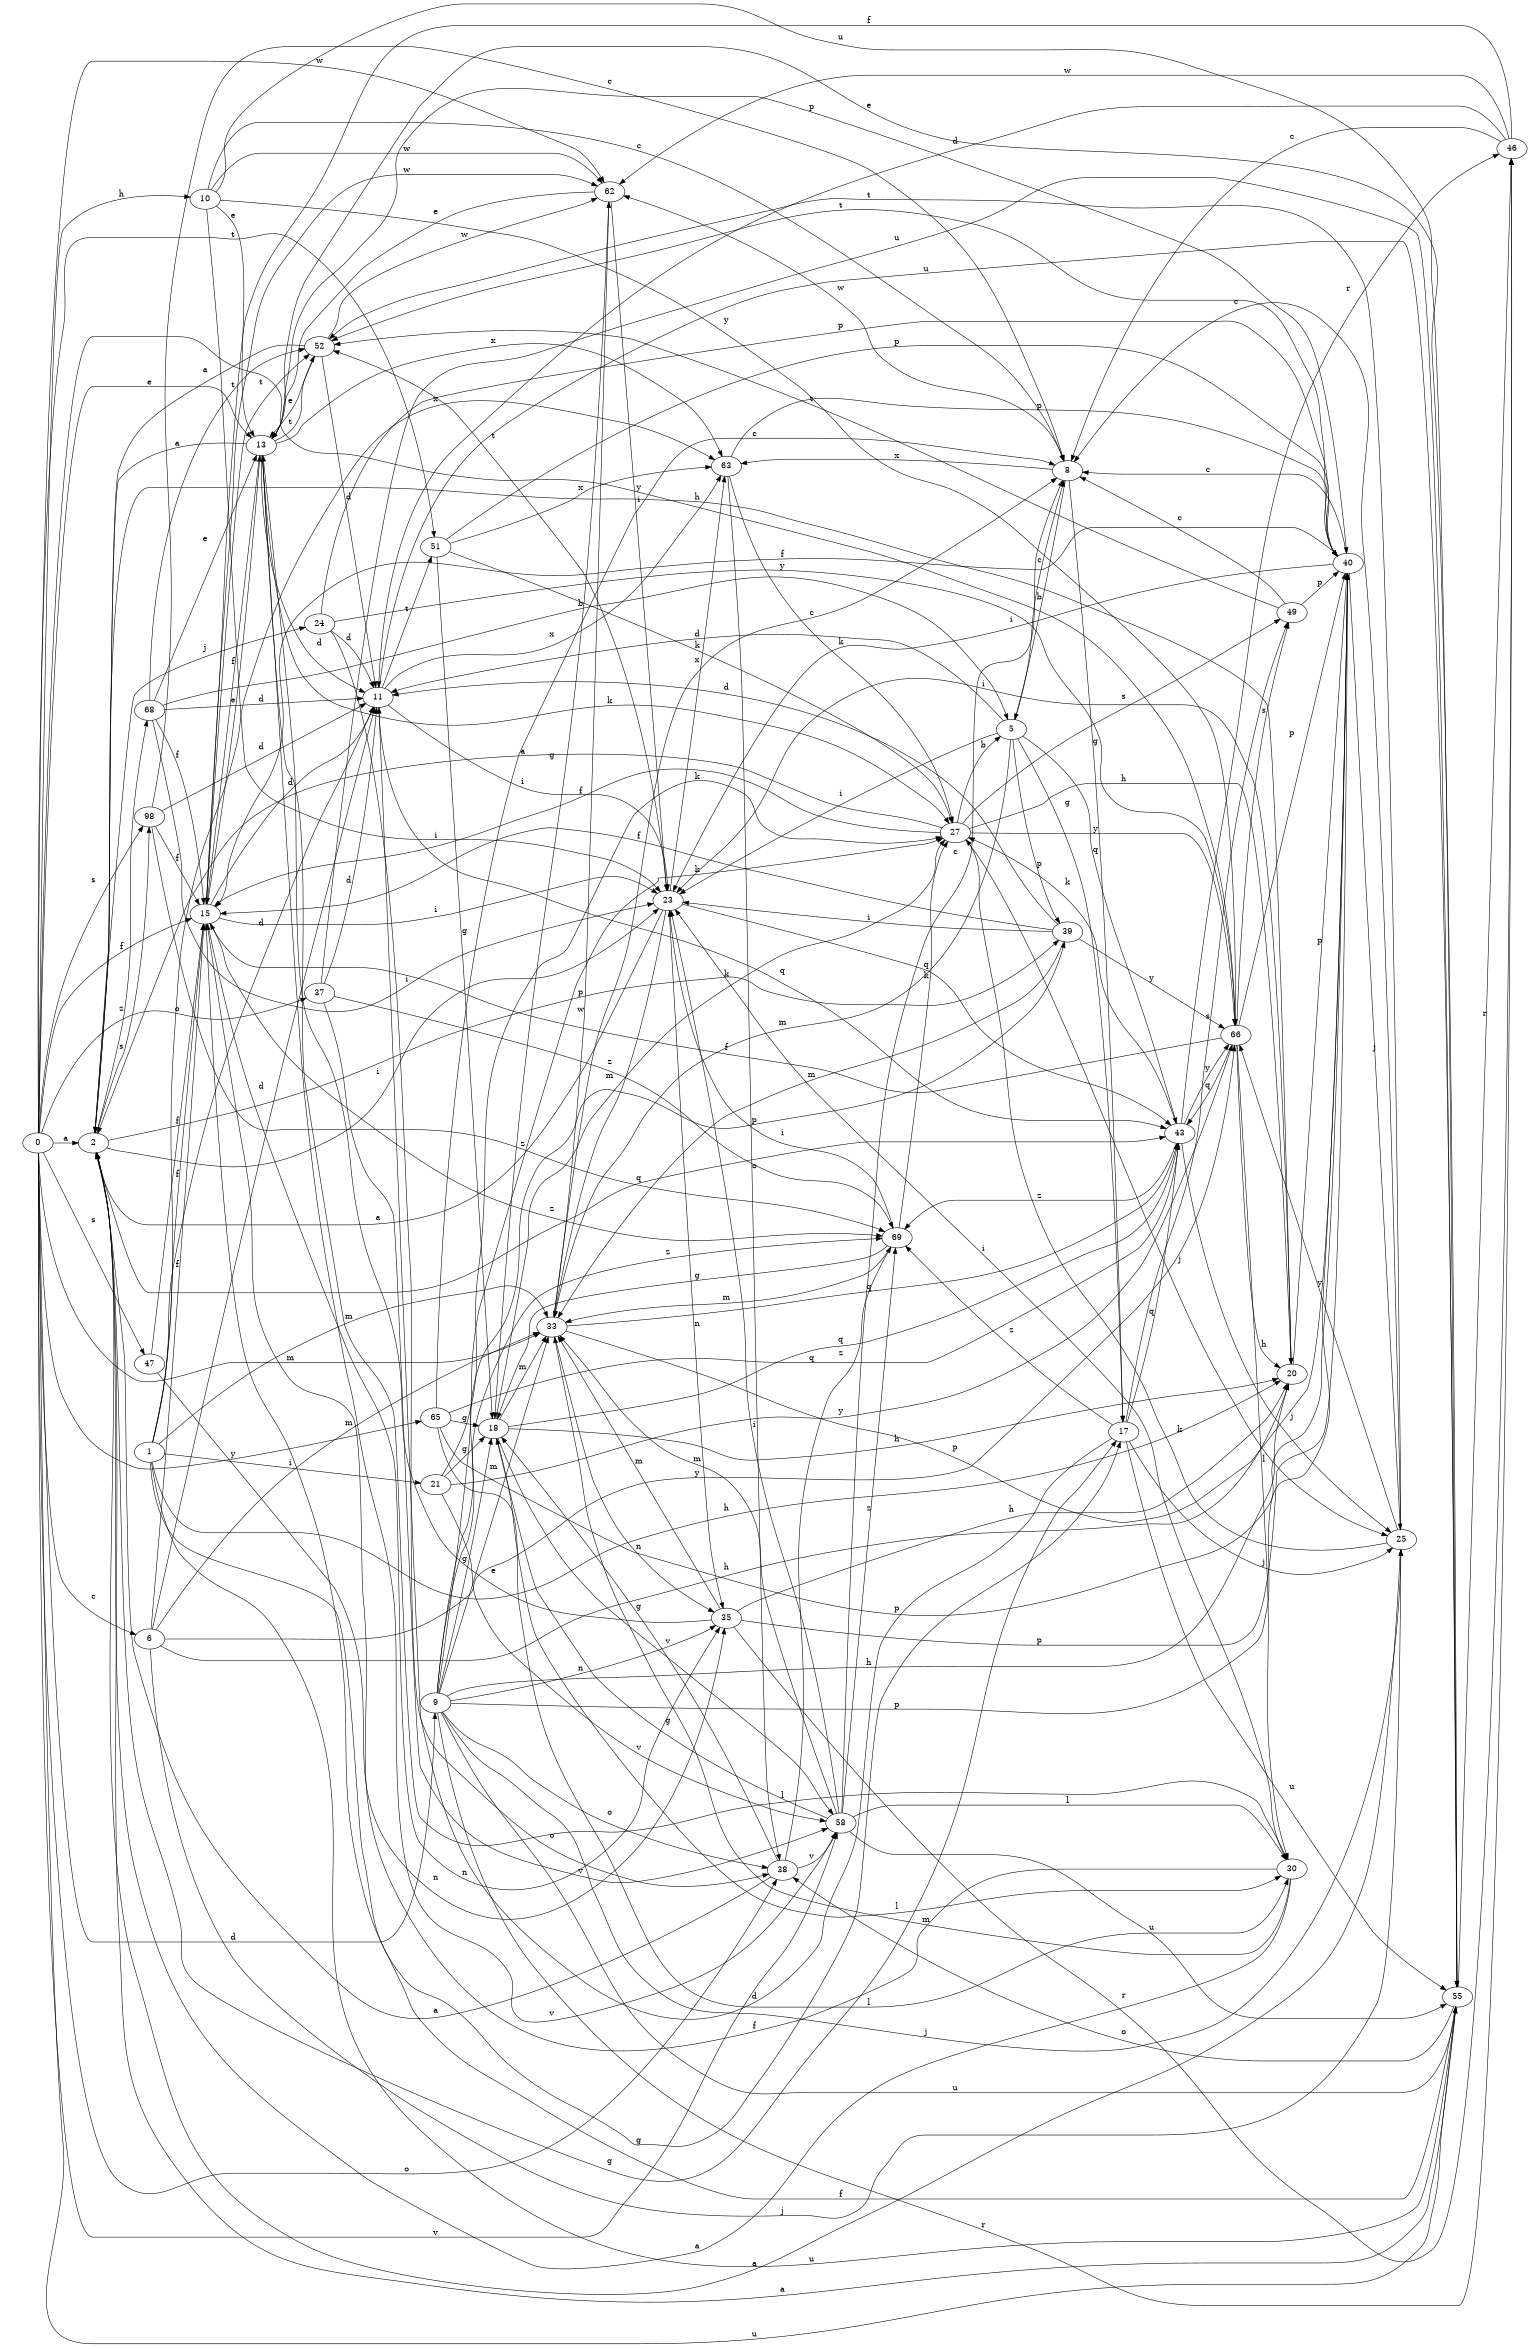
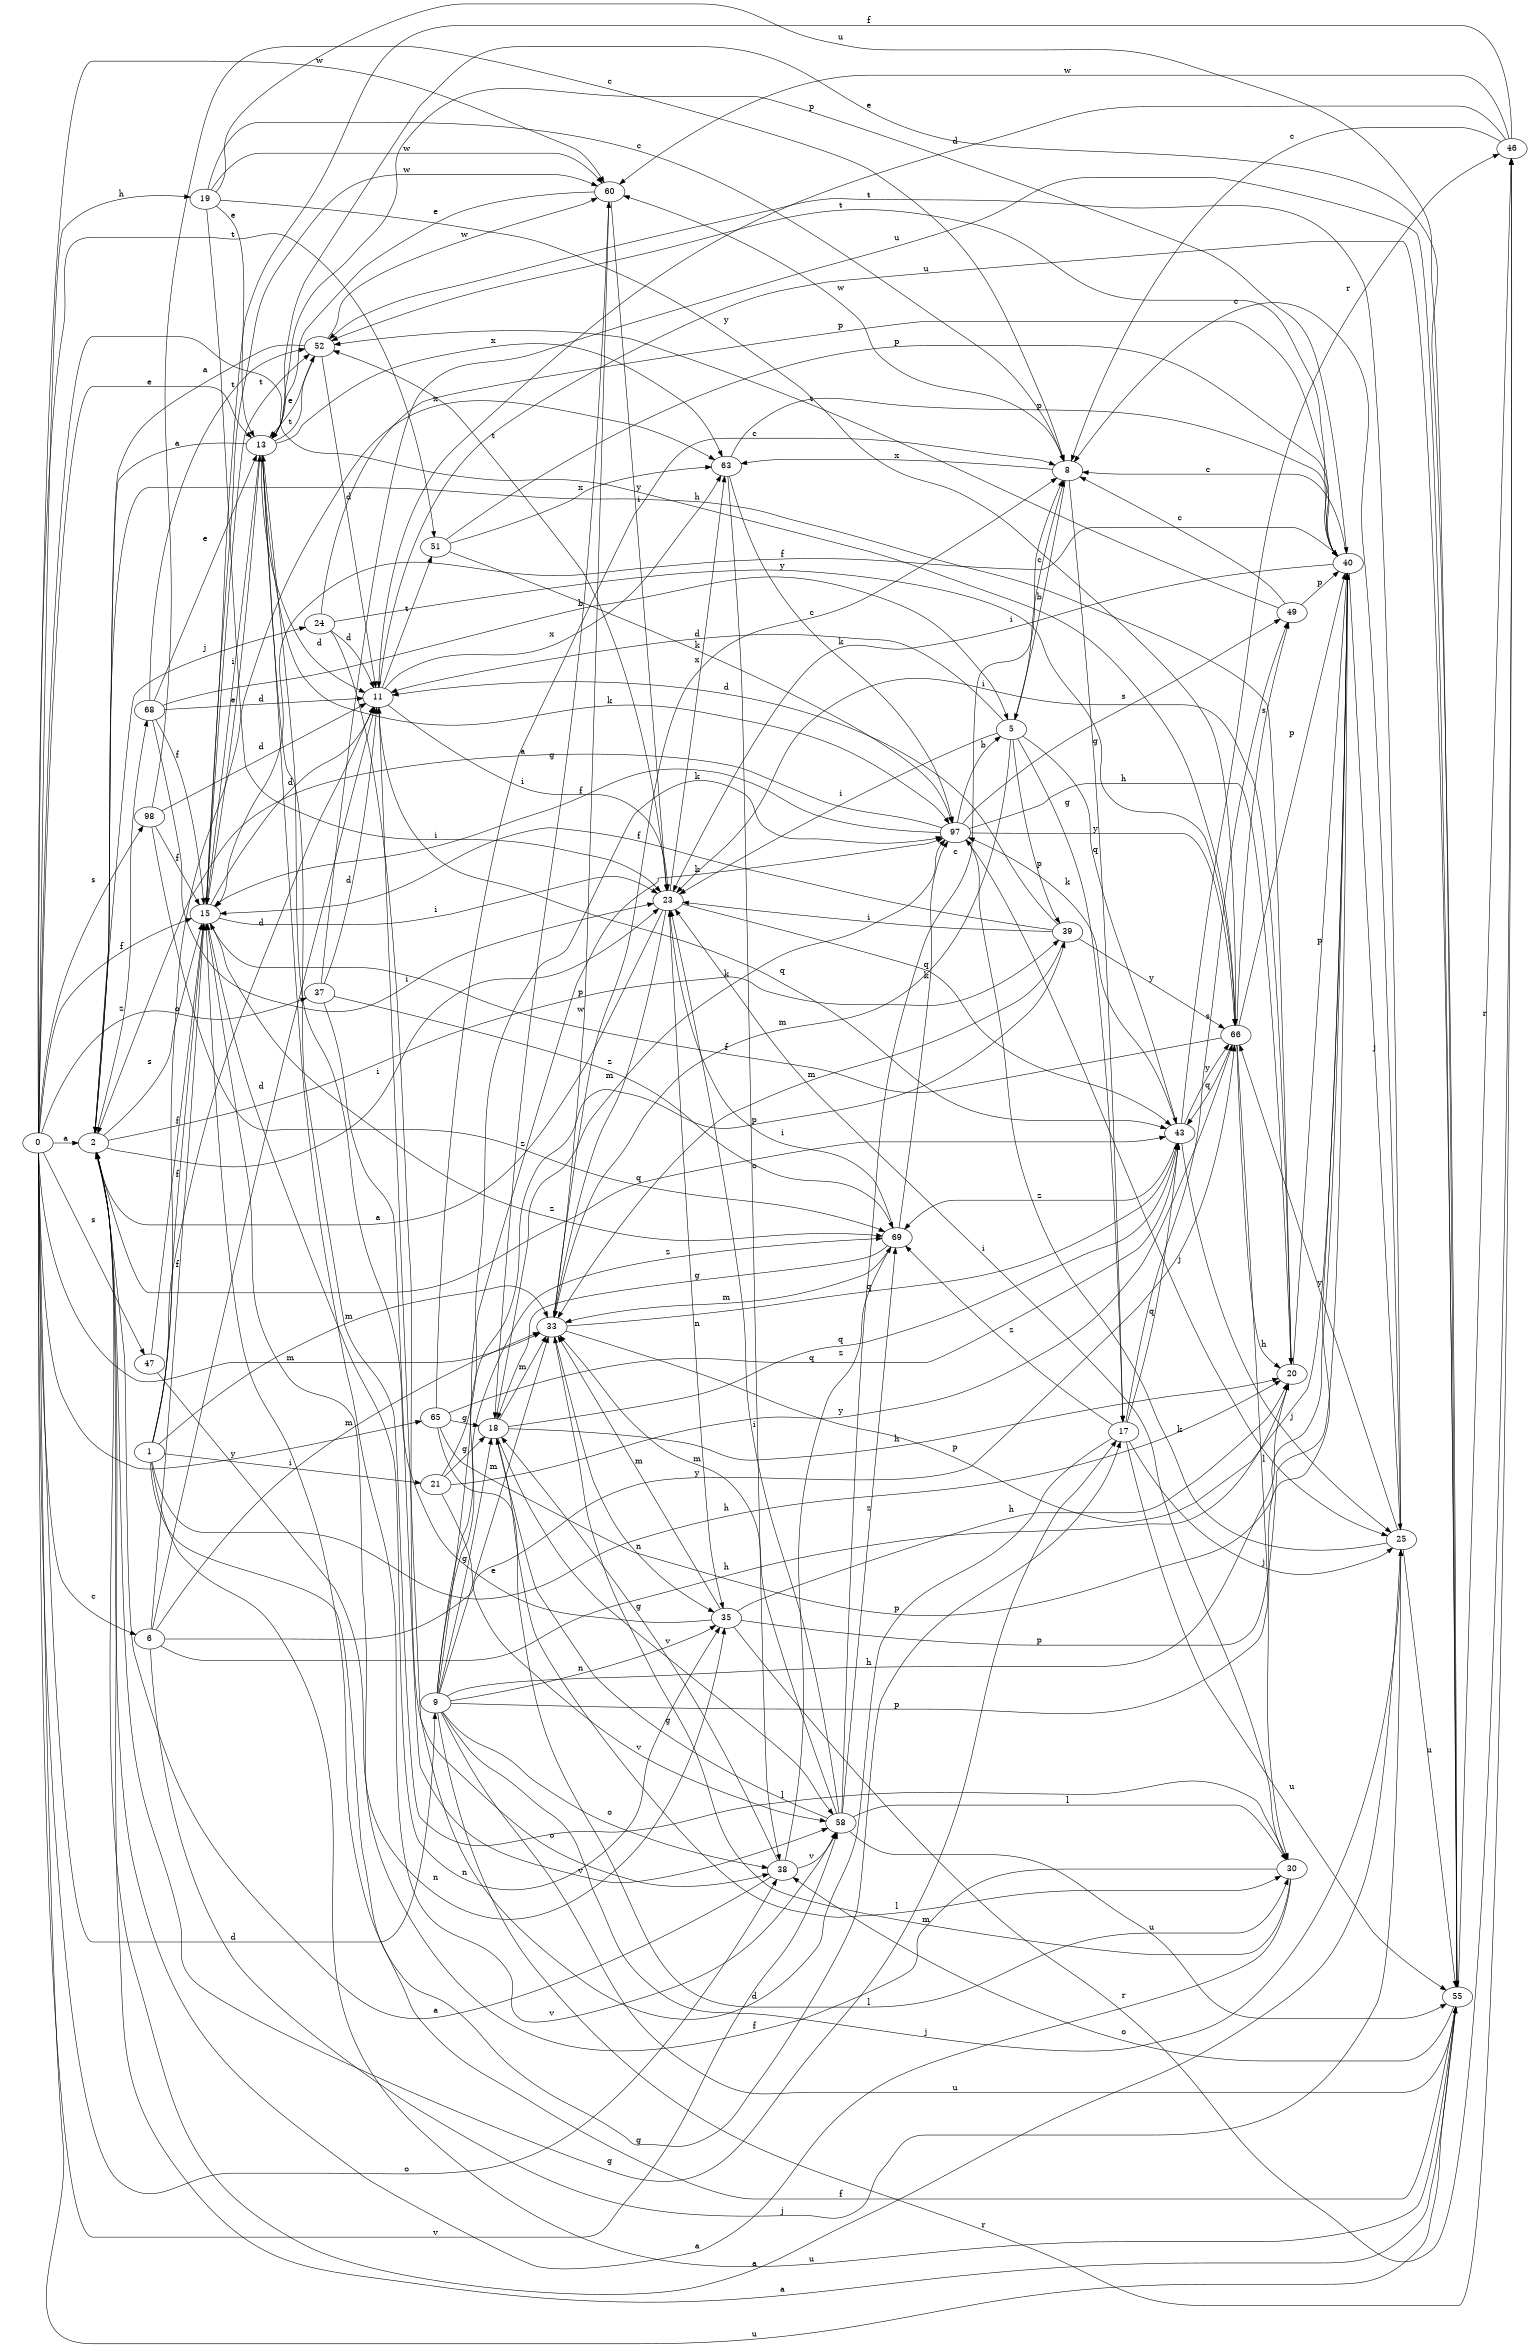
(610, 192) -> (610, 192)
(205, 199) -> (205, 199)
(233, 662) -> (233, 662)
(955, 833) -> (955, 833)
(465, 985) -> none
(137, 986) -> (170, 1055)
none -> (1429, 1765)
